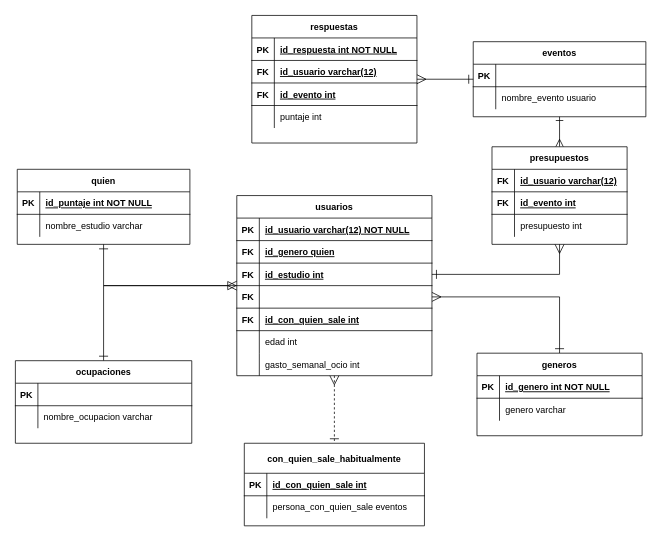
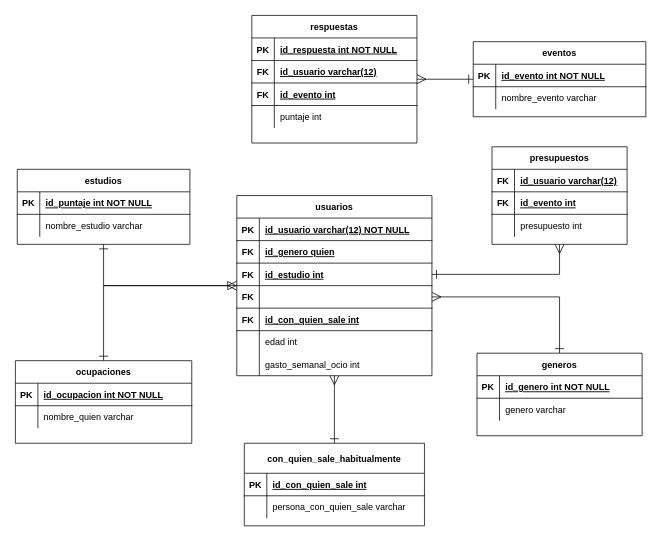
none -> (570, 75)
(552, 98) -> (553, 98)
(559, 133) -> none
(103, 181) -> (103, 181)
none -> (115, 394)
(334, 410) -> (334, 410)
(102, 417) -> (92, 417)
(344, 507) -> (344, 507)
